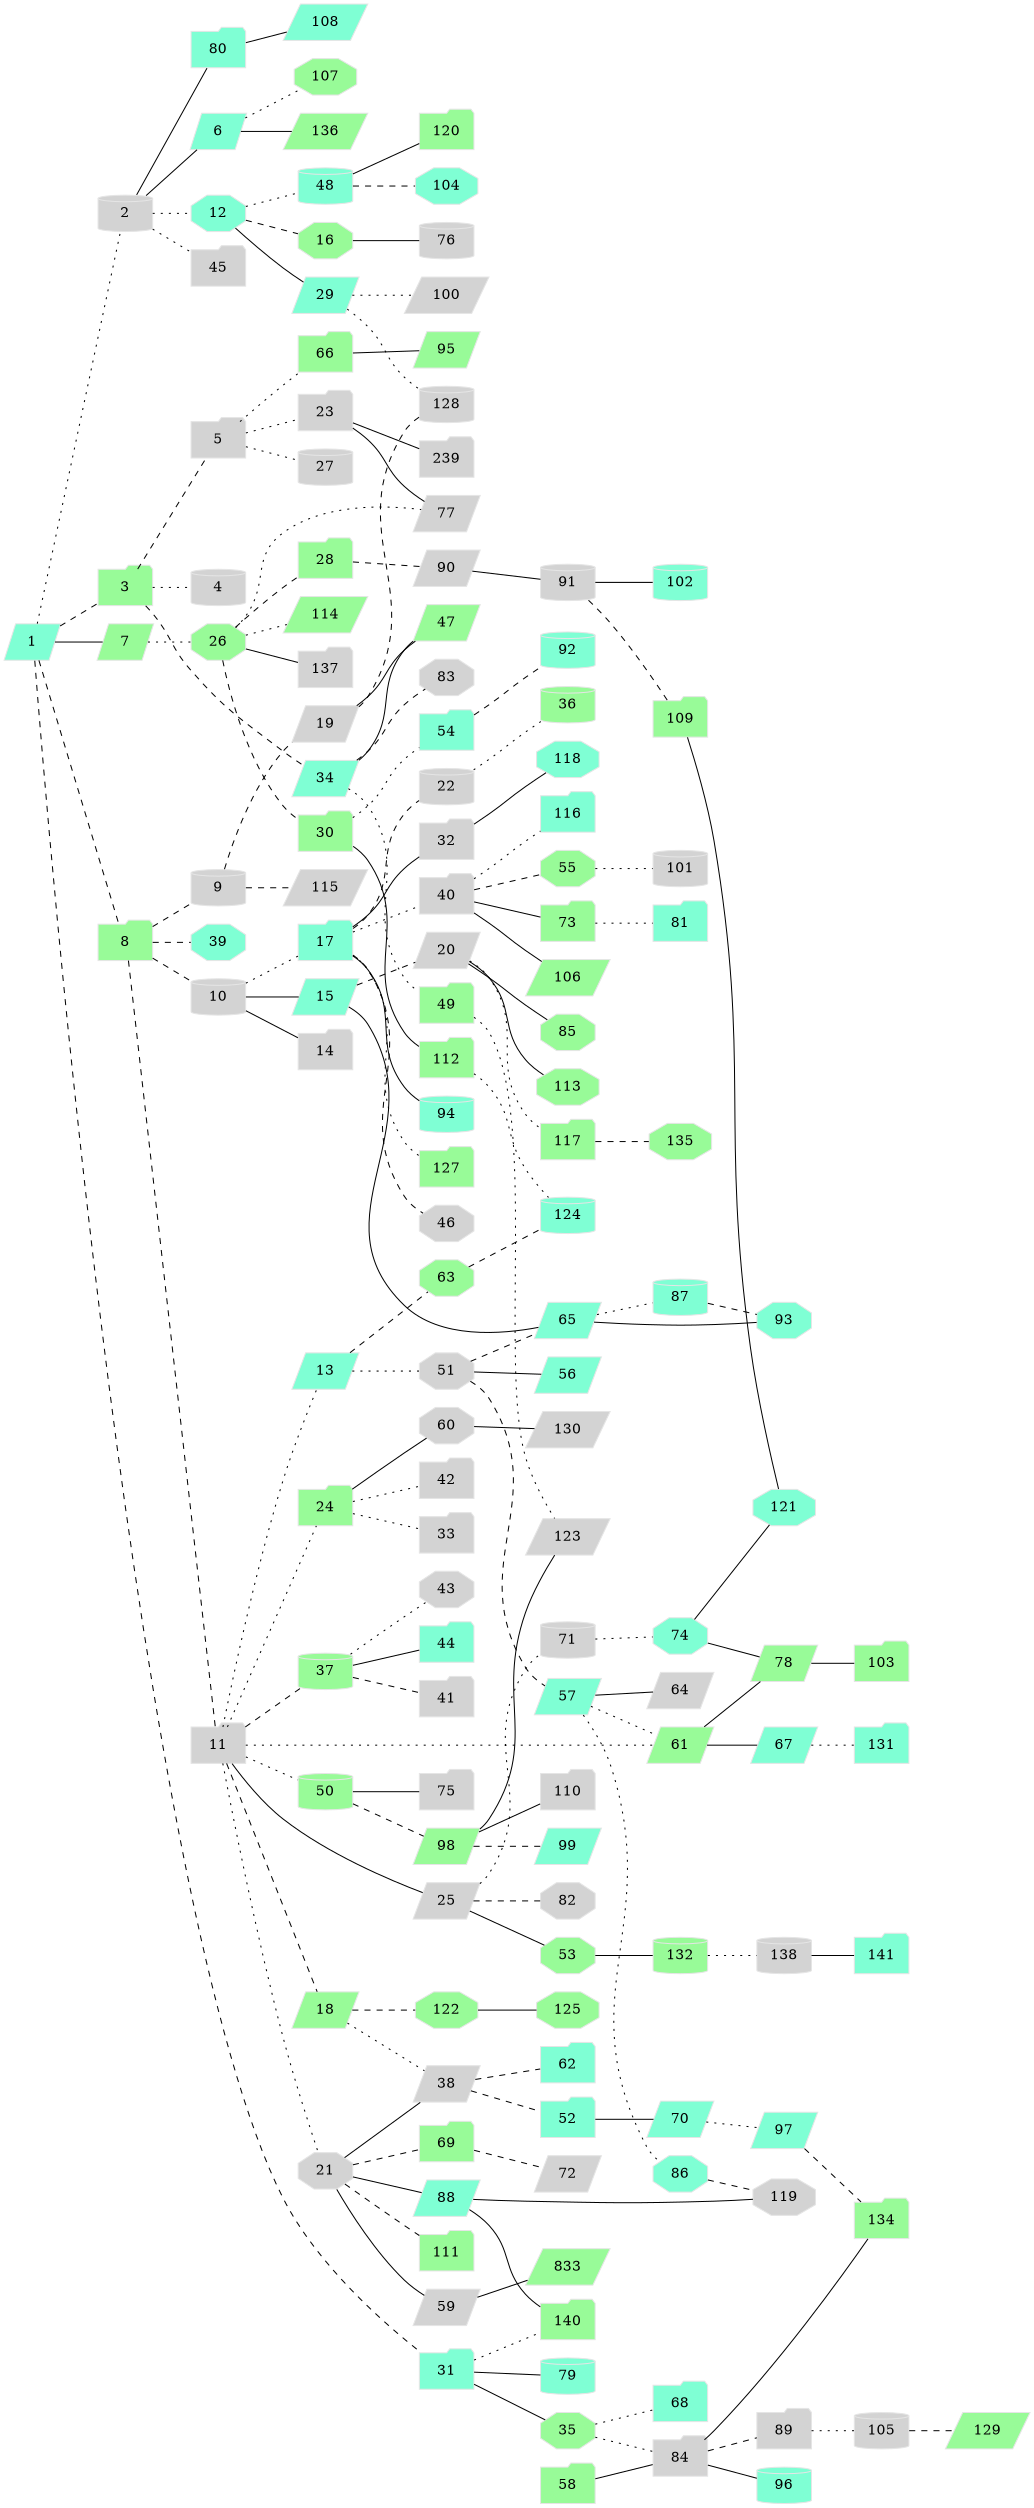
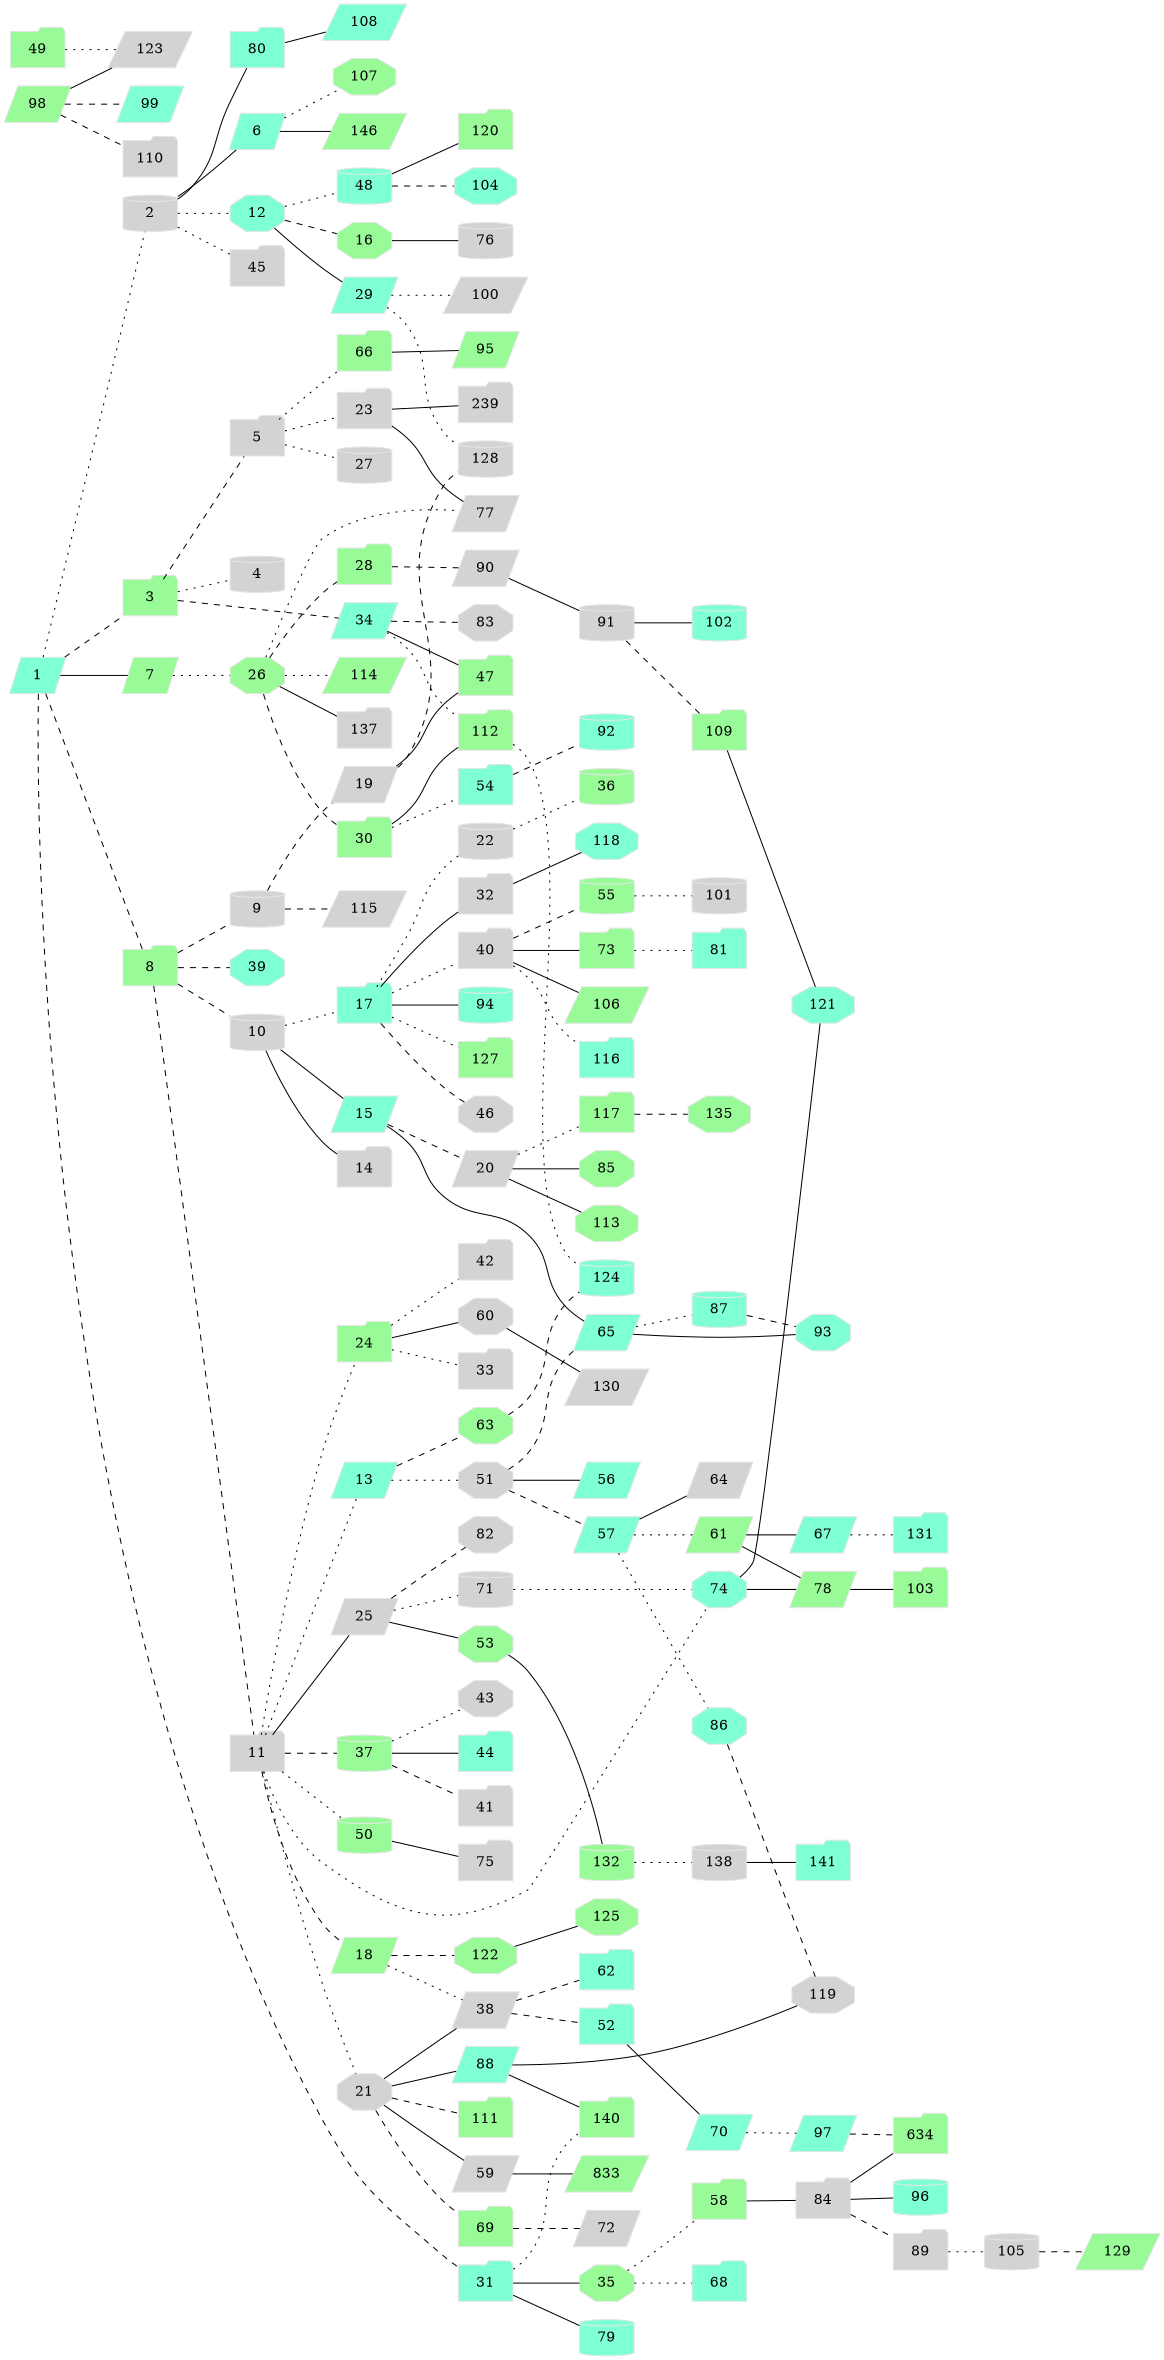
(325, 131) -> (364, 131)
(447, 623) -> (486, 677)
(383, 839) -> (424, 674)
(391, 839) -> (415, 919)
(568, 869) -> (607, 896)
(450, 1745) -> (528, 1889)
(516, 1815) -> (92, 130)
(388, 1820) -> none
(882, 2220) -> (921, 2135)
(624, 2444) -> (662, 2246)
